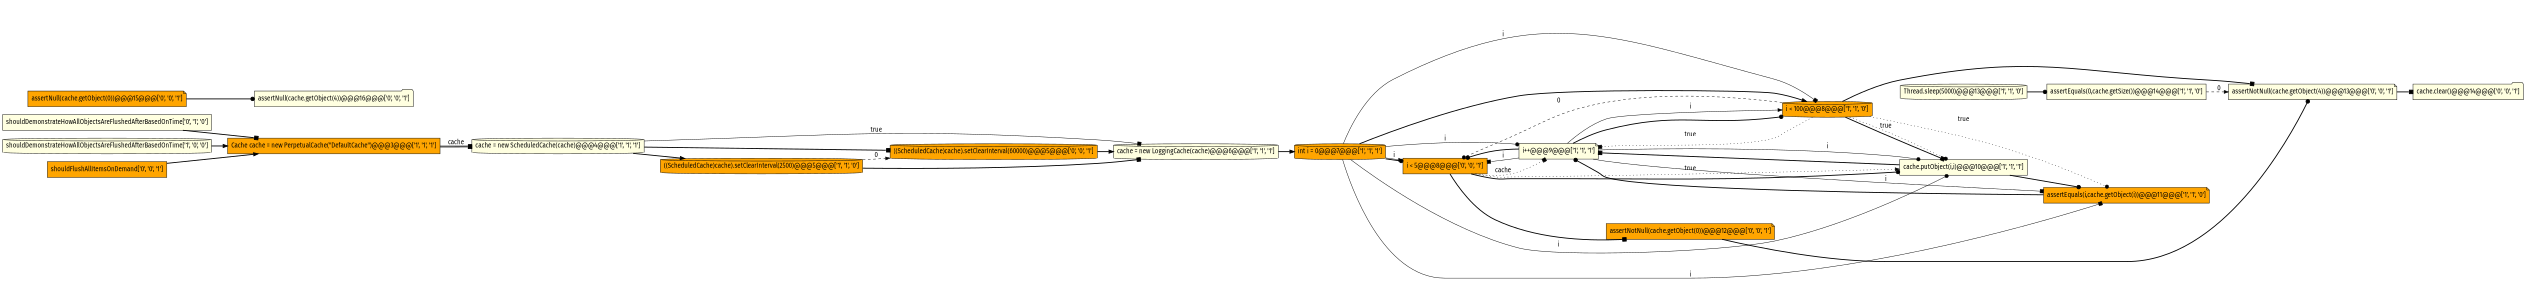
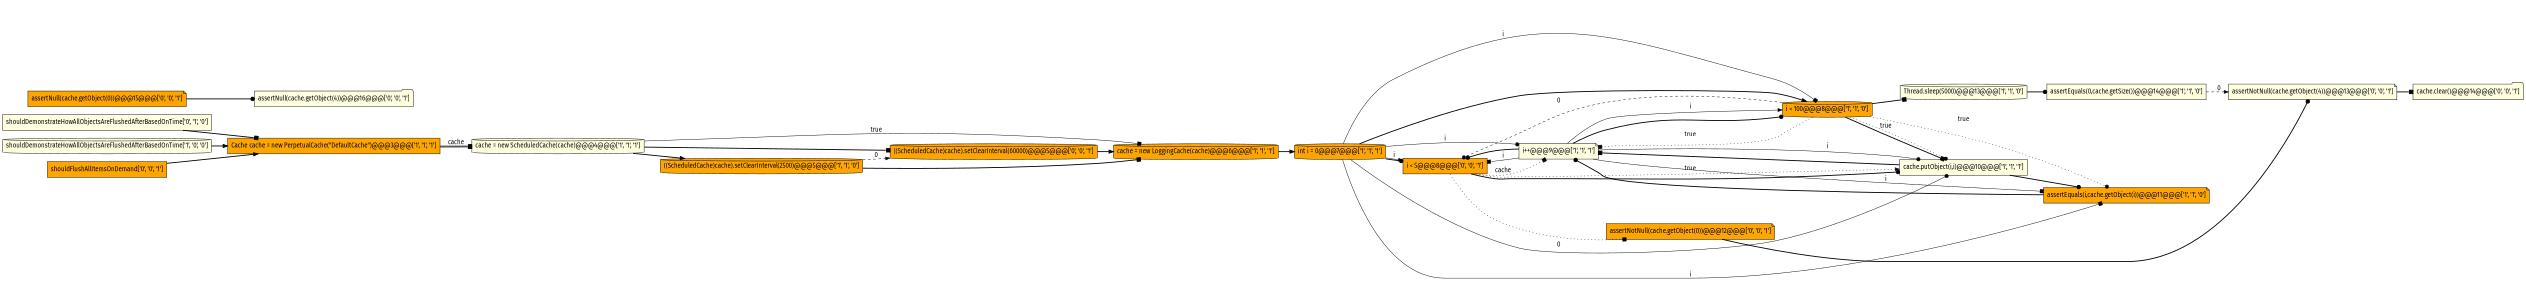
(2044, 67) -> (1887, 102)
(1196, 152) -> (1196, 152)
(1525, 231) -> (1525, 231)
(1559, 245) -> (1559, 245)
